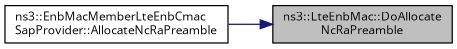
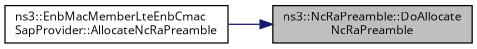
(363, 24) -> (373, 24)
